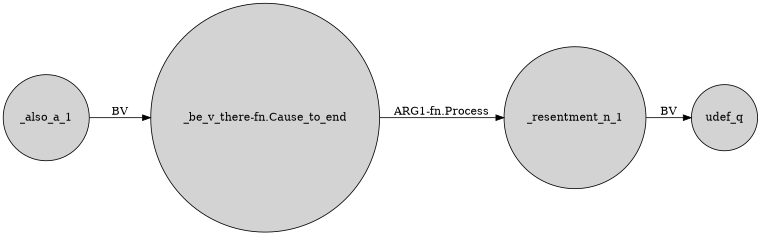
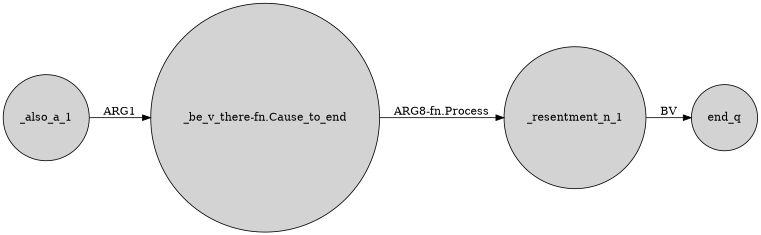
(120, 112) -> (120, 112)
(442, 112) -> (442, 112)
(725, 118) -> (725, 118)
